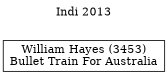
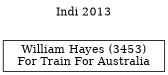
(84, 56) -> (84, 56)
